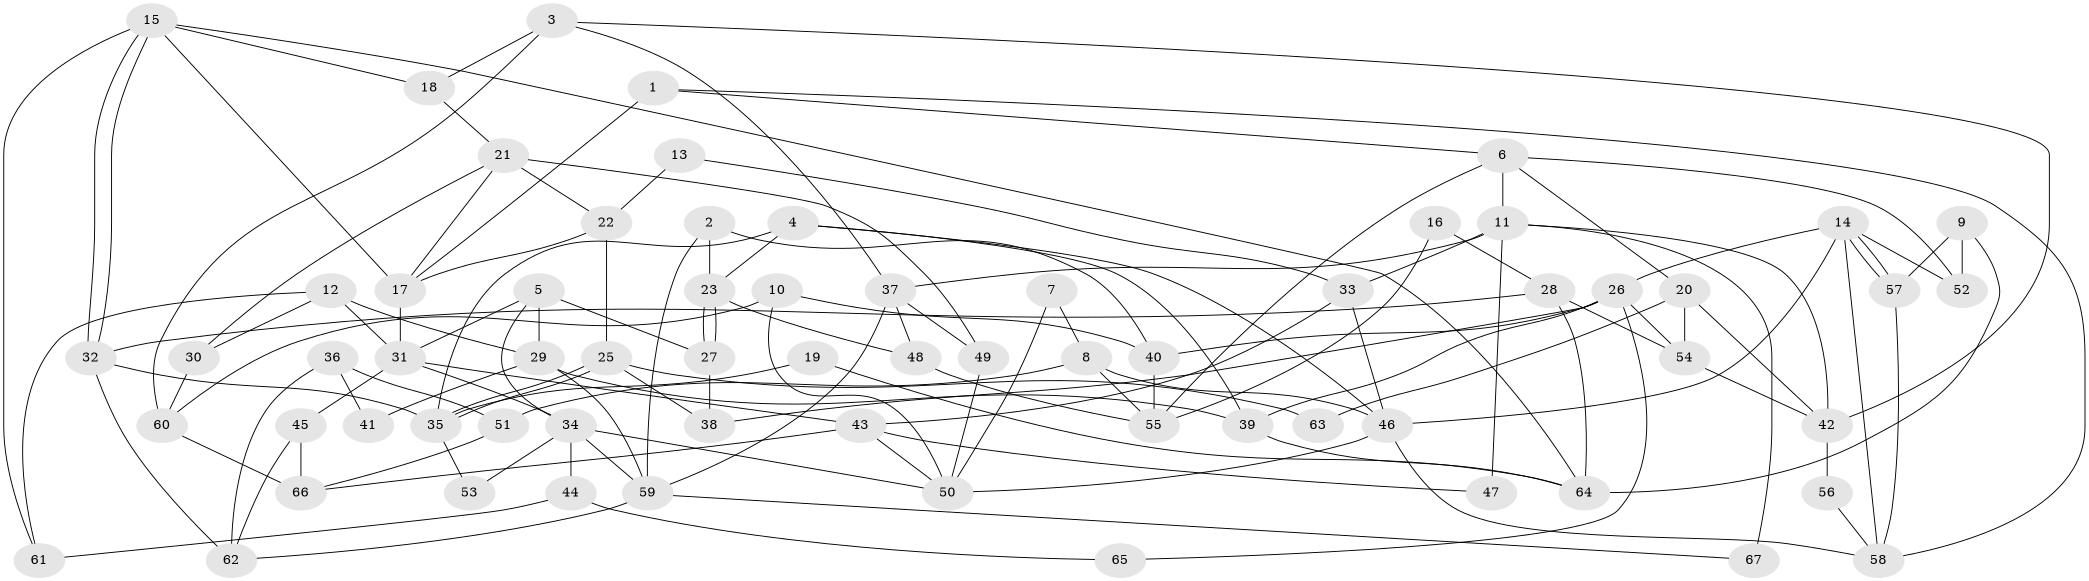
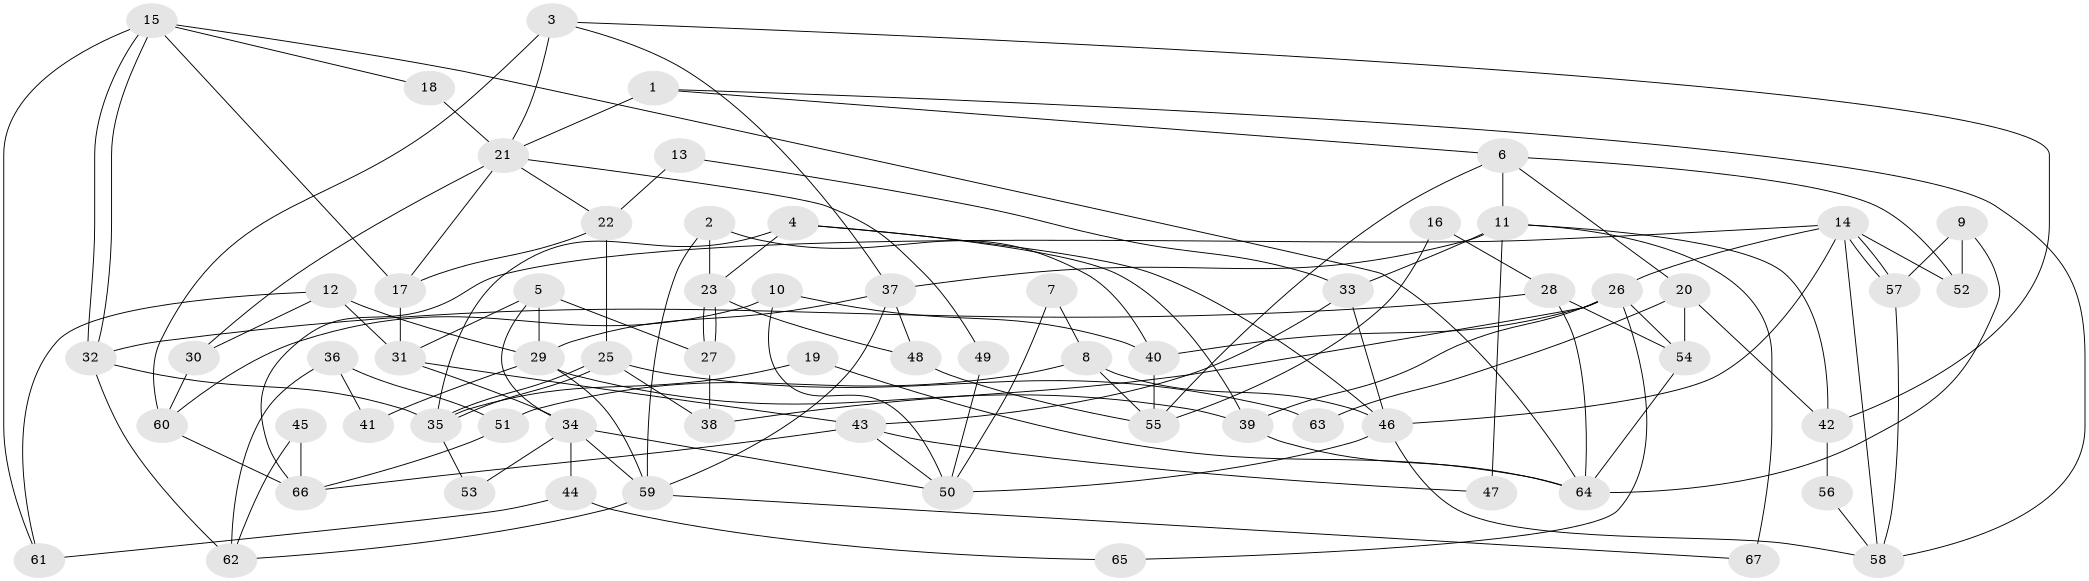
(491, 54) -> (534, 93)
(528, 190) -> (578, 122)
none -> (1014, 240)
(937, 324) -> (727, 317)
(356, 389) -> none
(1756, 392) -> (1635, 426)
